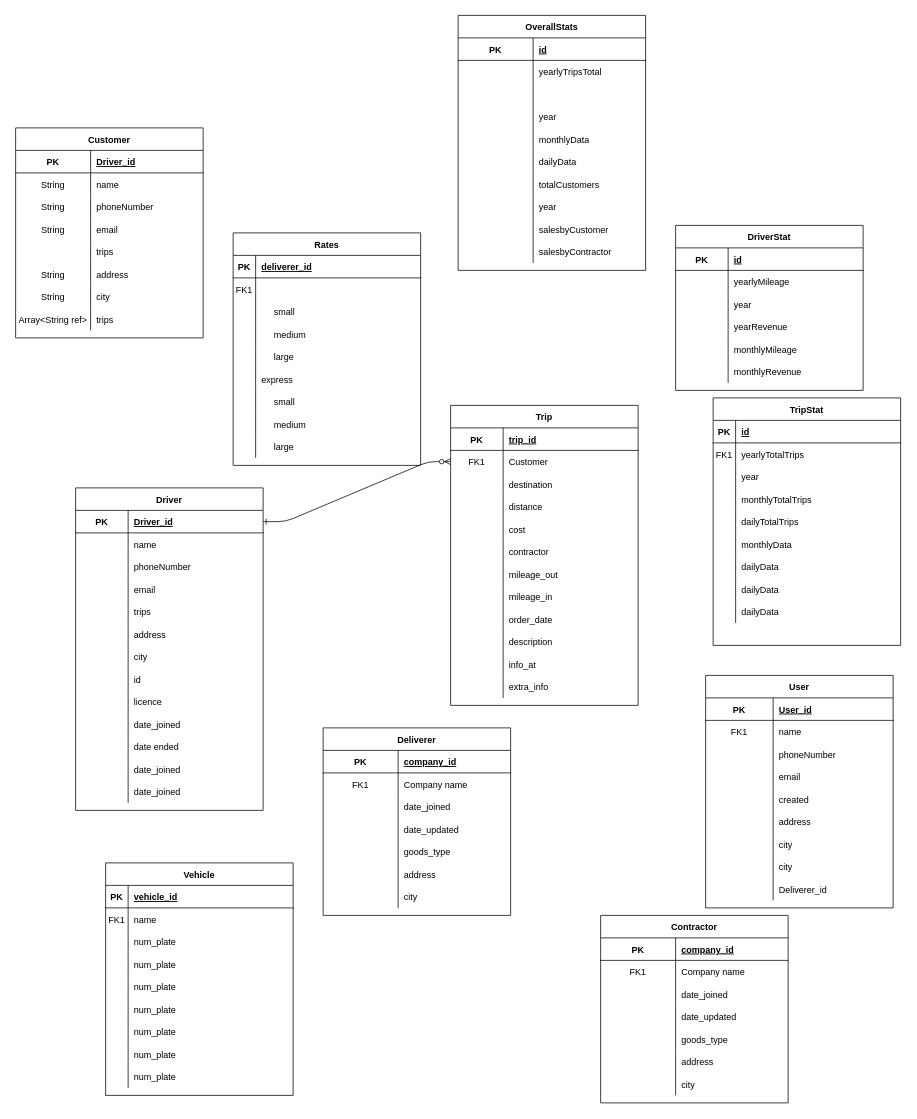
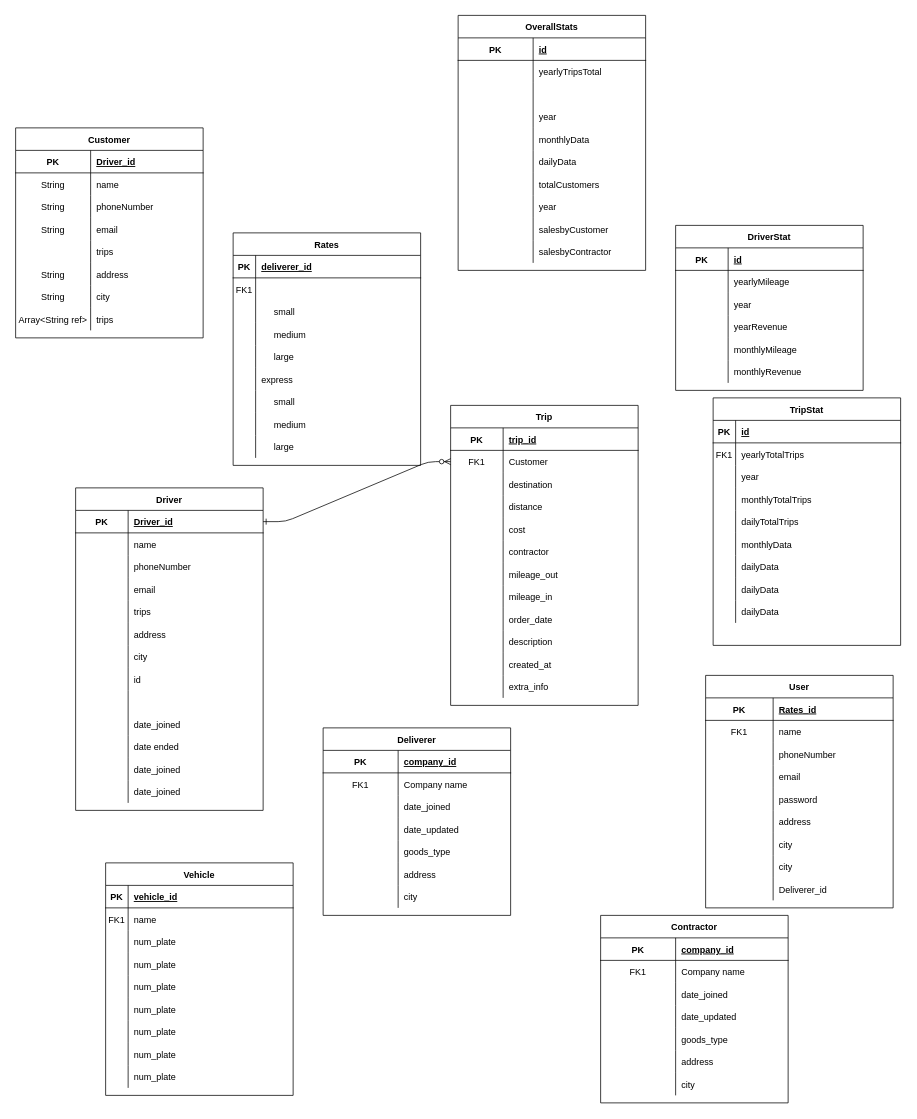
(525, 665) -> (534, 665)
(195, 702) -> none
(795, 710) -> (797, 710)
(796, 800) -> (799, 800)
